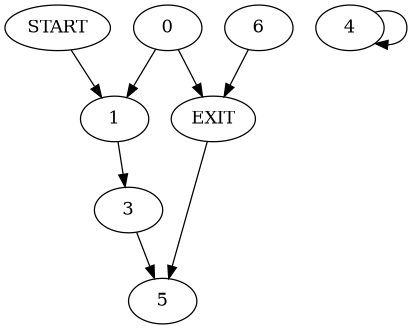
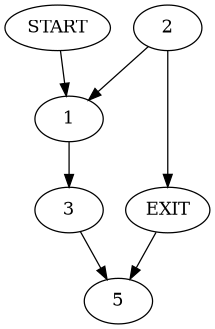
(168, 28) -> (168, 28)
(259, 28) -> none
(350, 28) -> none
